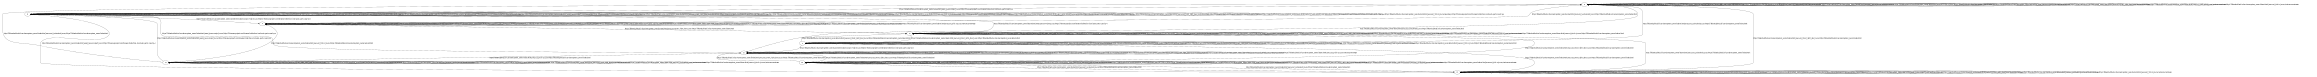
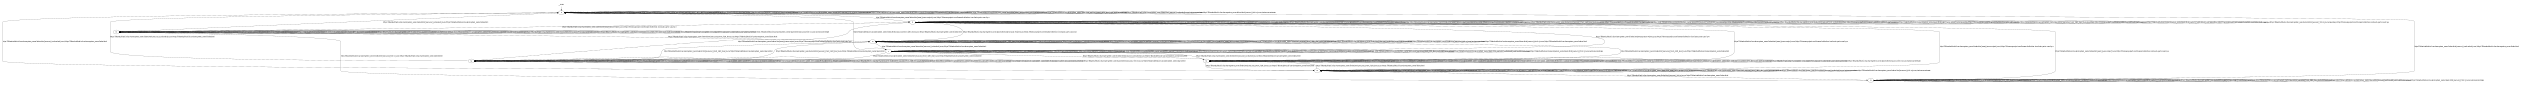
none -> (561, 5)
none -> (1599, 28)
(776, 52) -> (692, 43)
